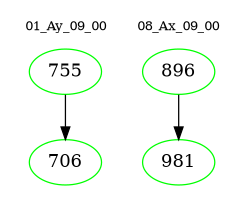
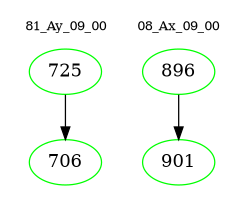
(66, 27) -> (66, 27)
(65, 72) -> (65, 72)
(179, 162) -> (179, 162)
